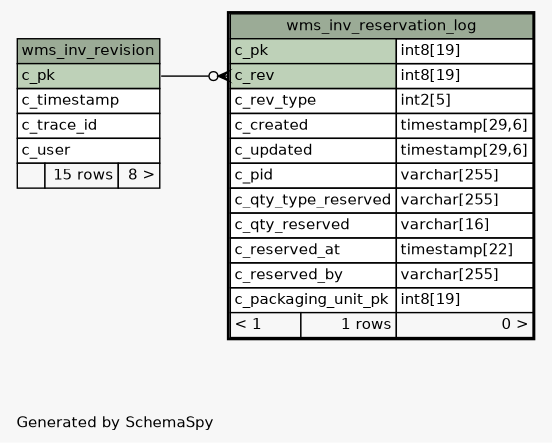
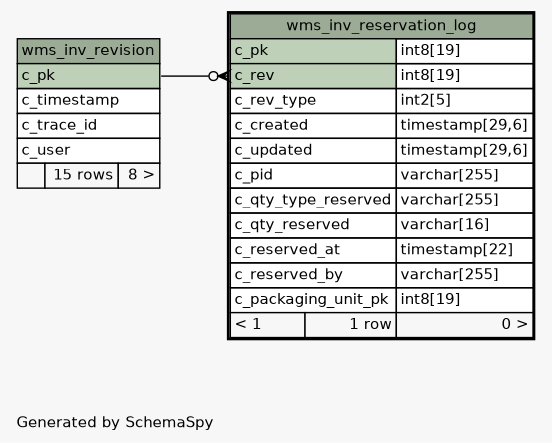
(367, 324) -> (371, 324)
